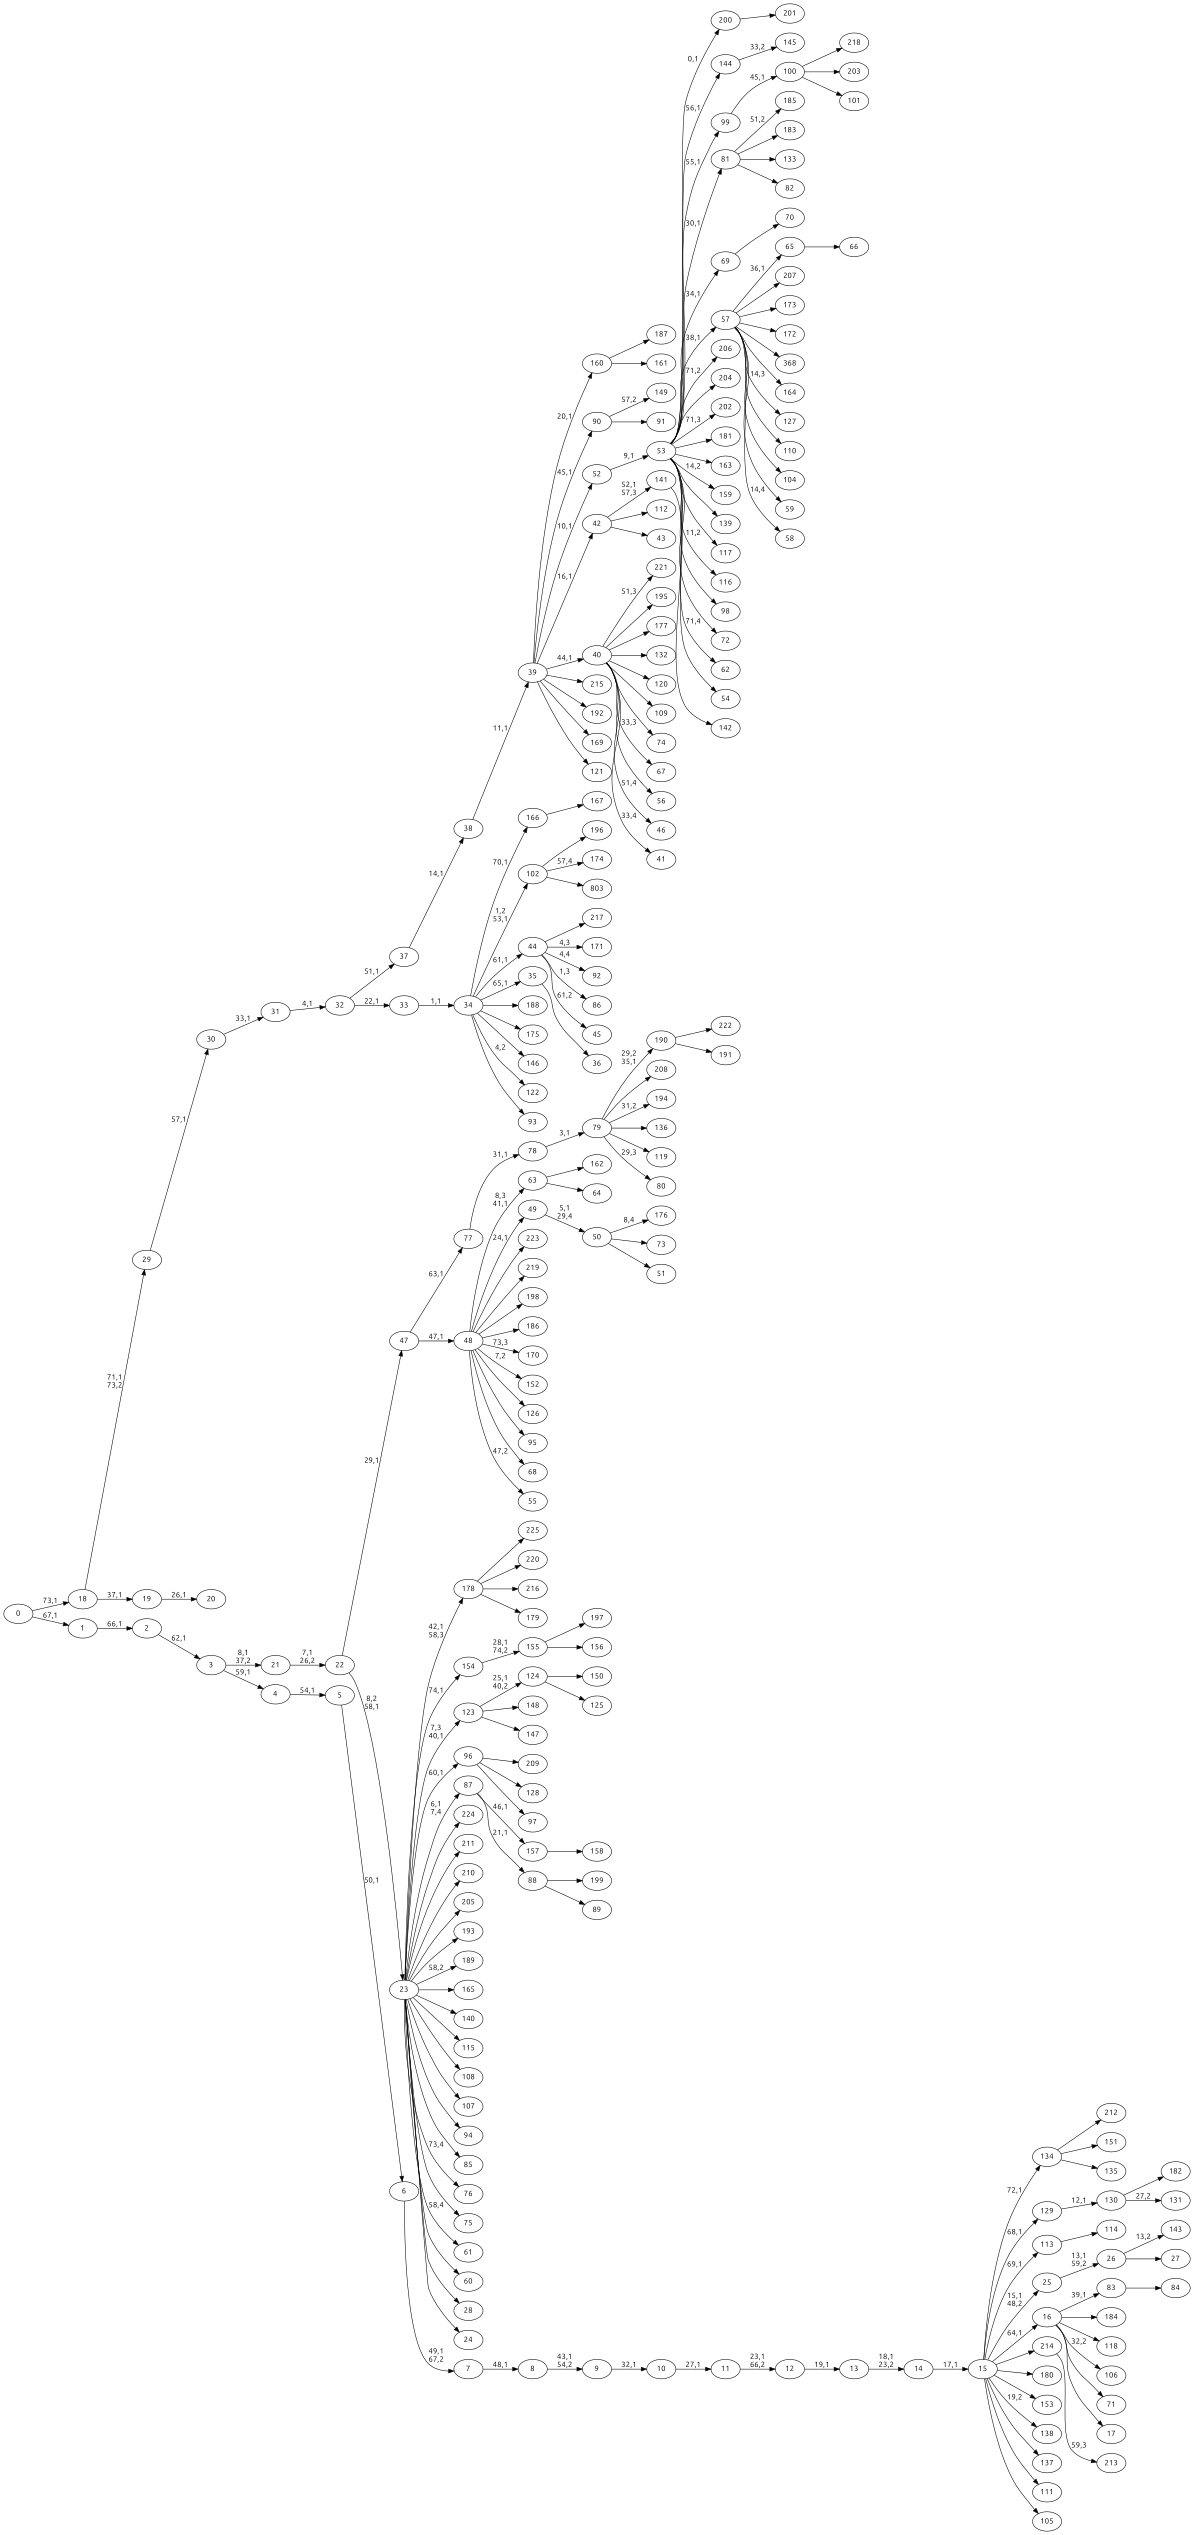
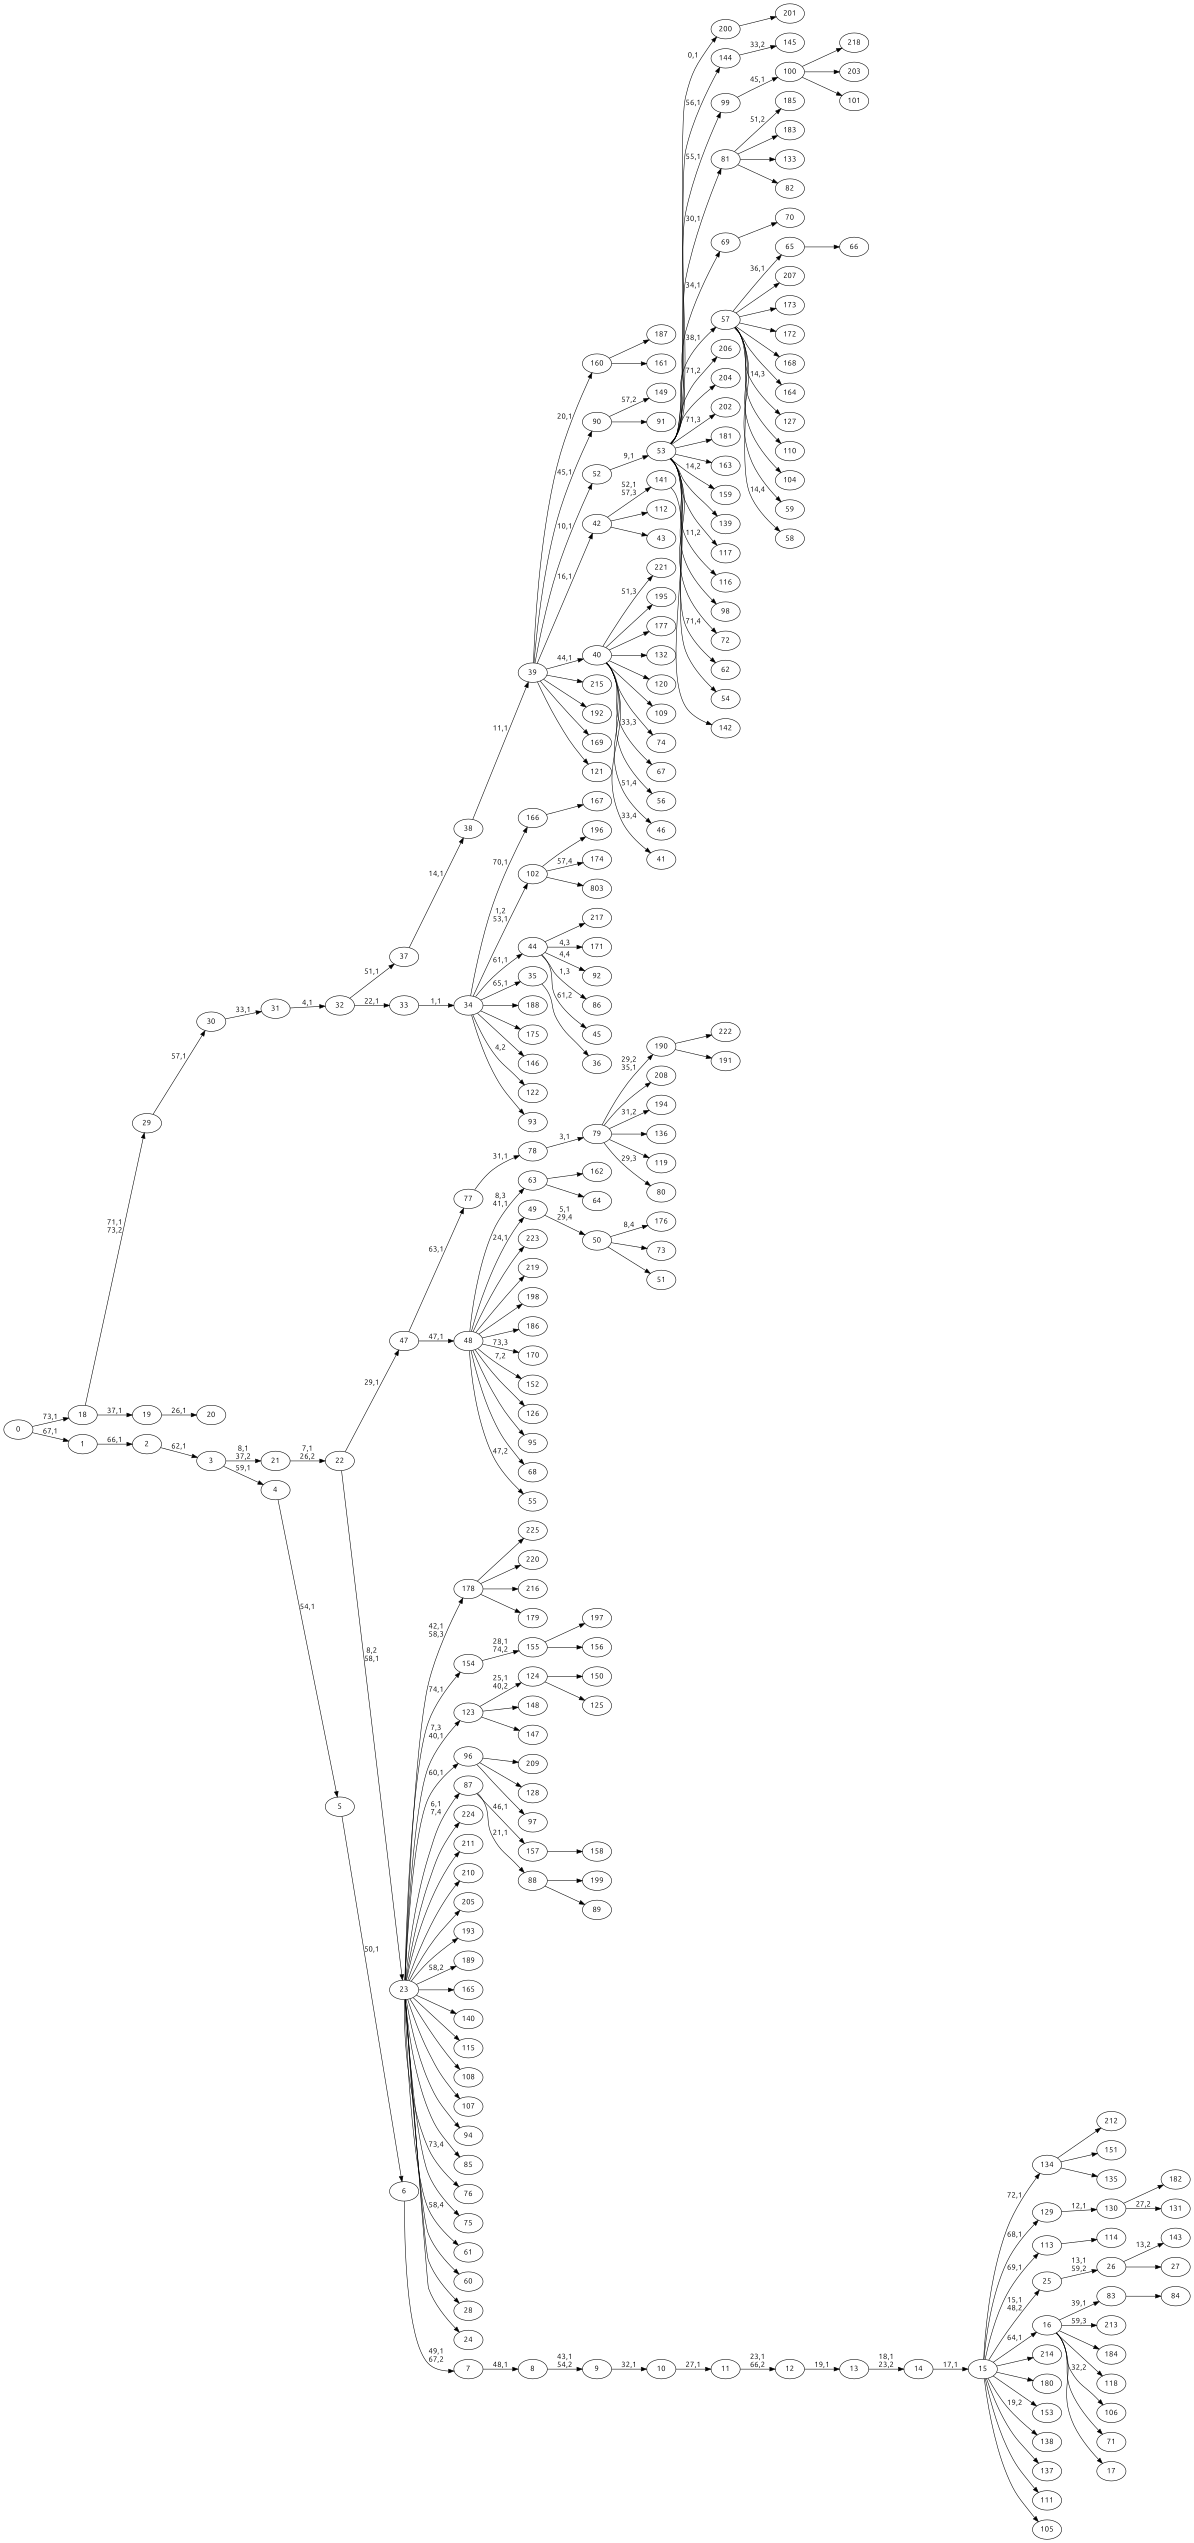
(790, 364) -> (790, 364)
(1065, 2413) -> (1076, 2325)
